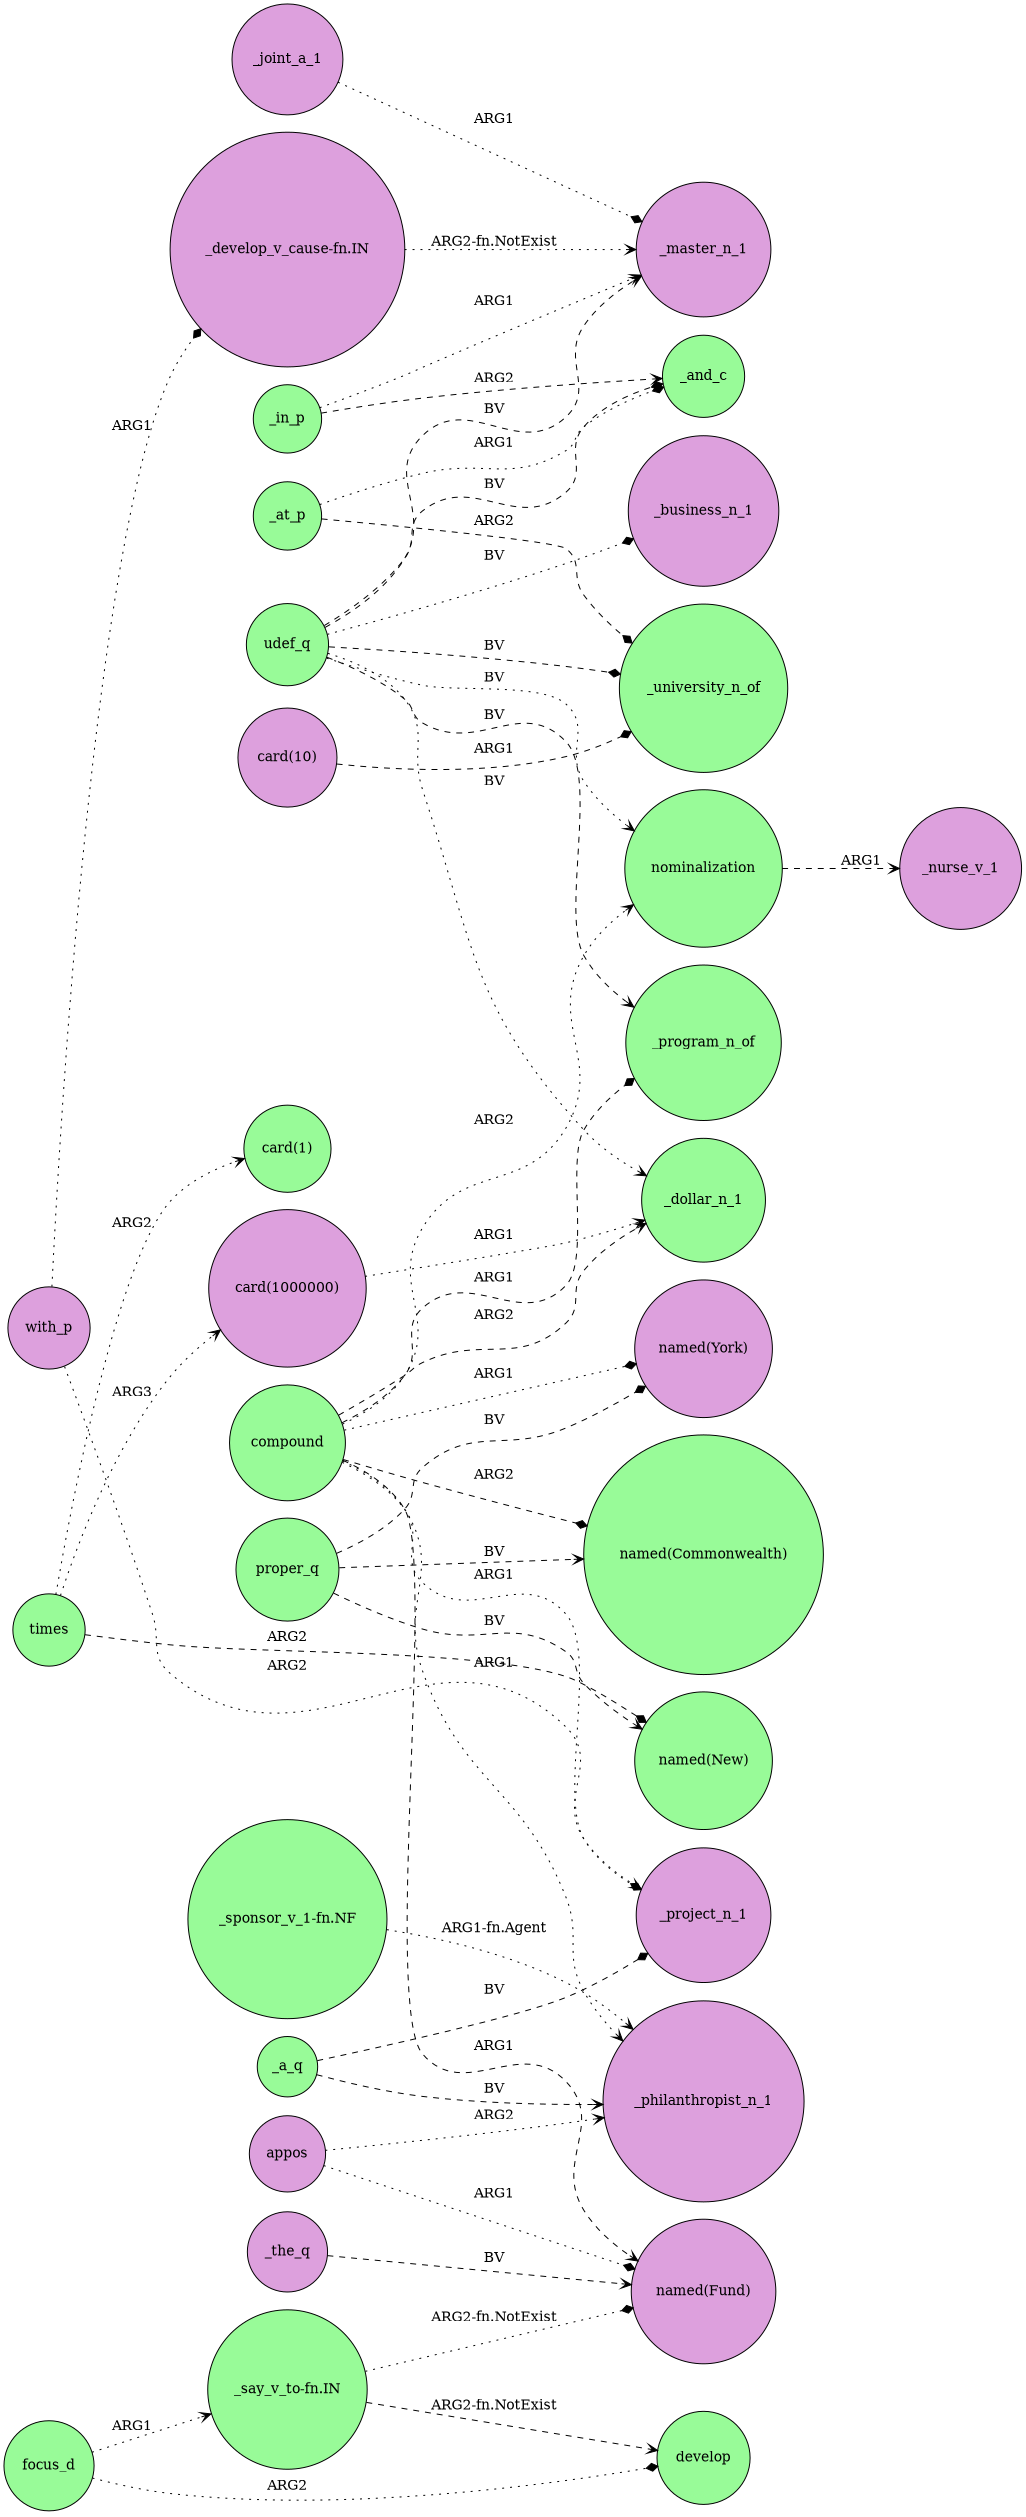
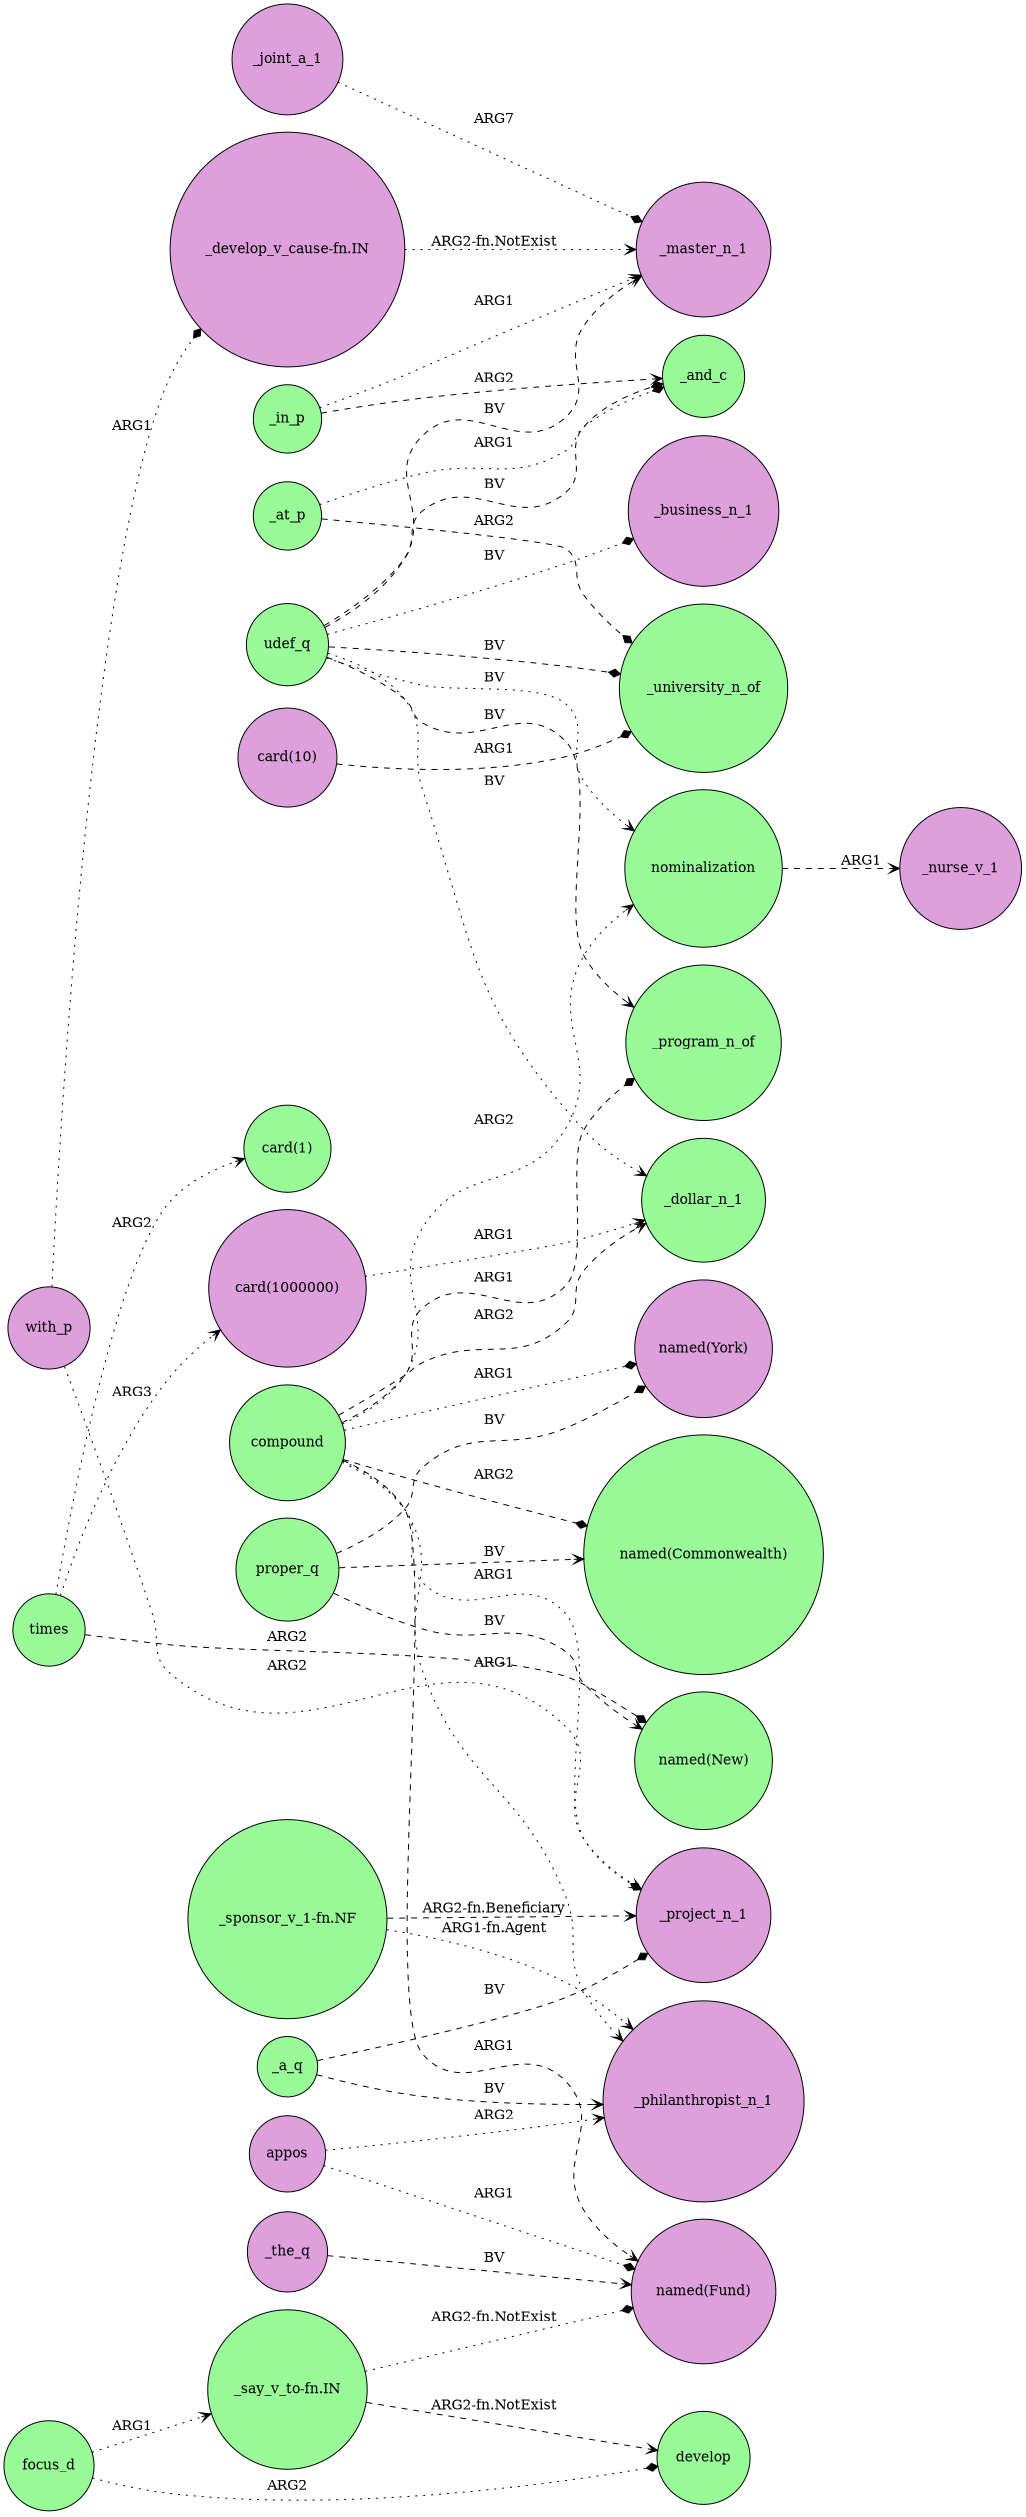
(494, 119) -> (494, 119)
none -> (507, 1917)
